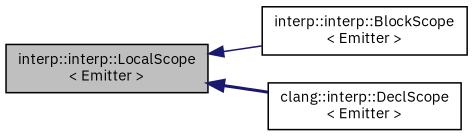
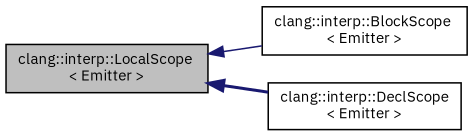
(365, 31) -> (365, 31)
(107, 69) -> (107, 69)
